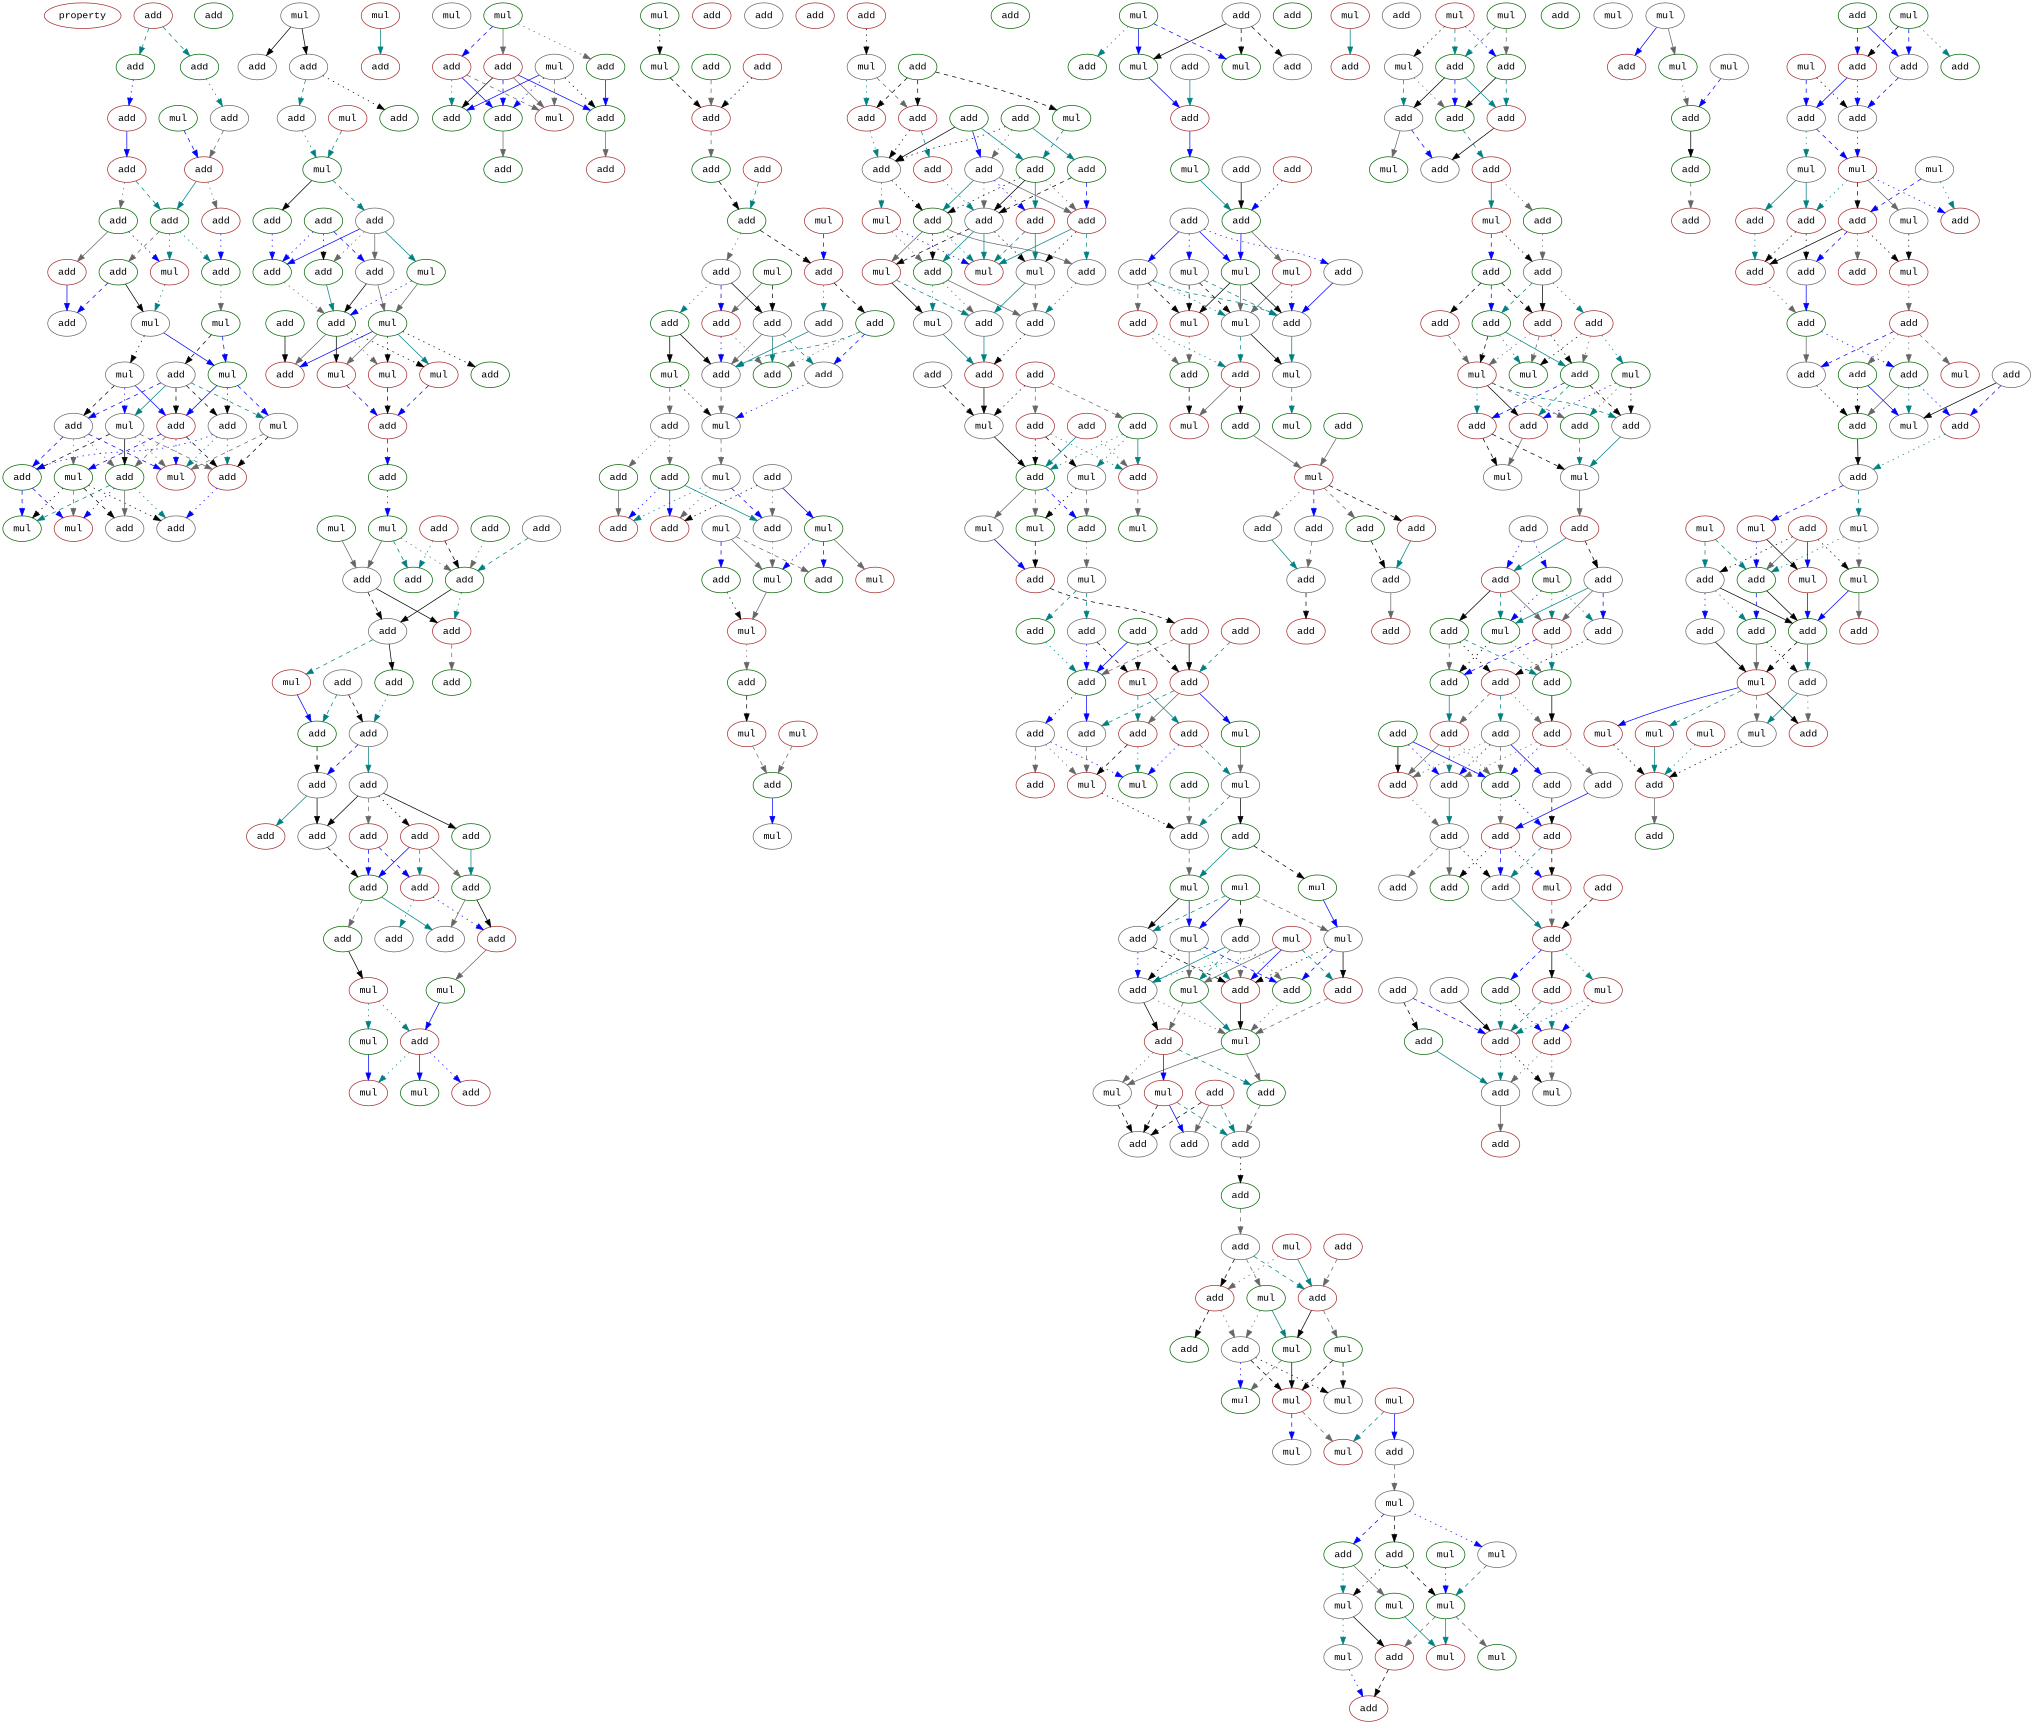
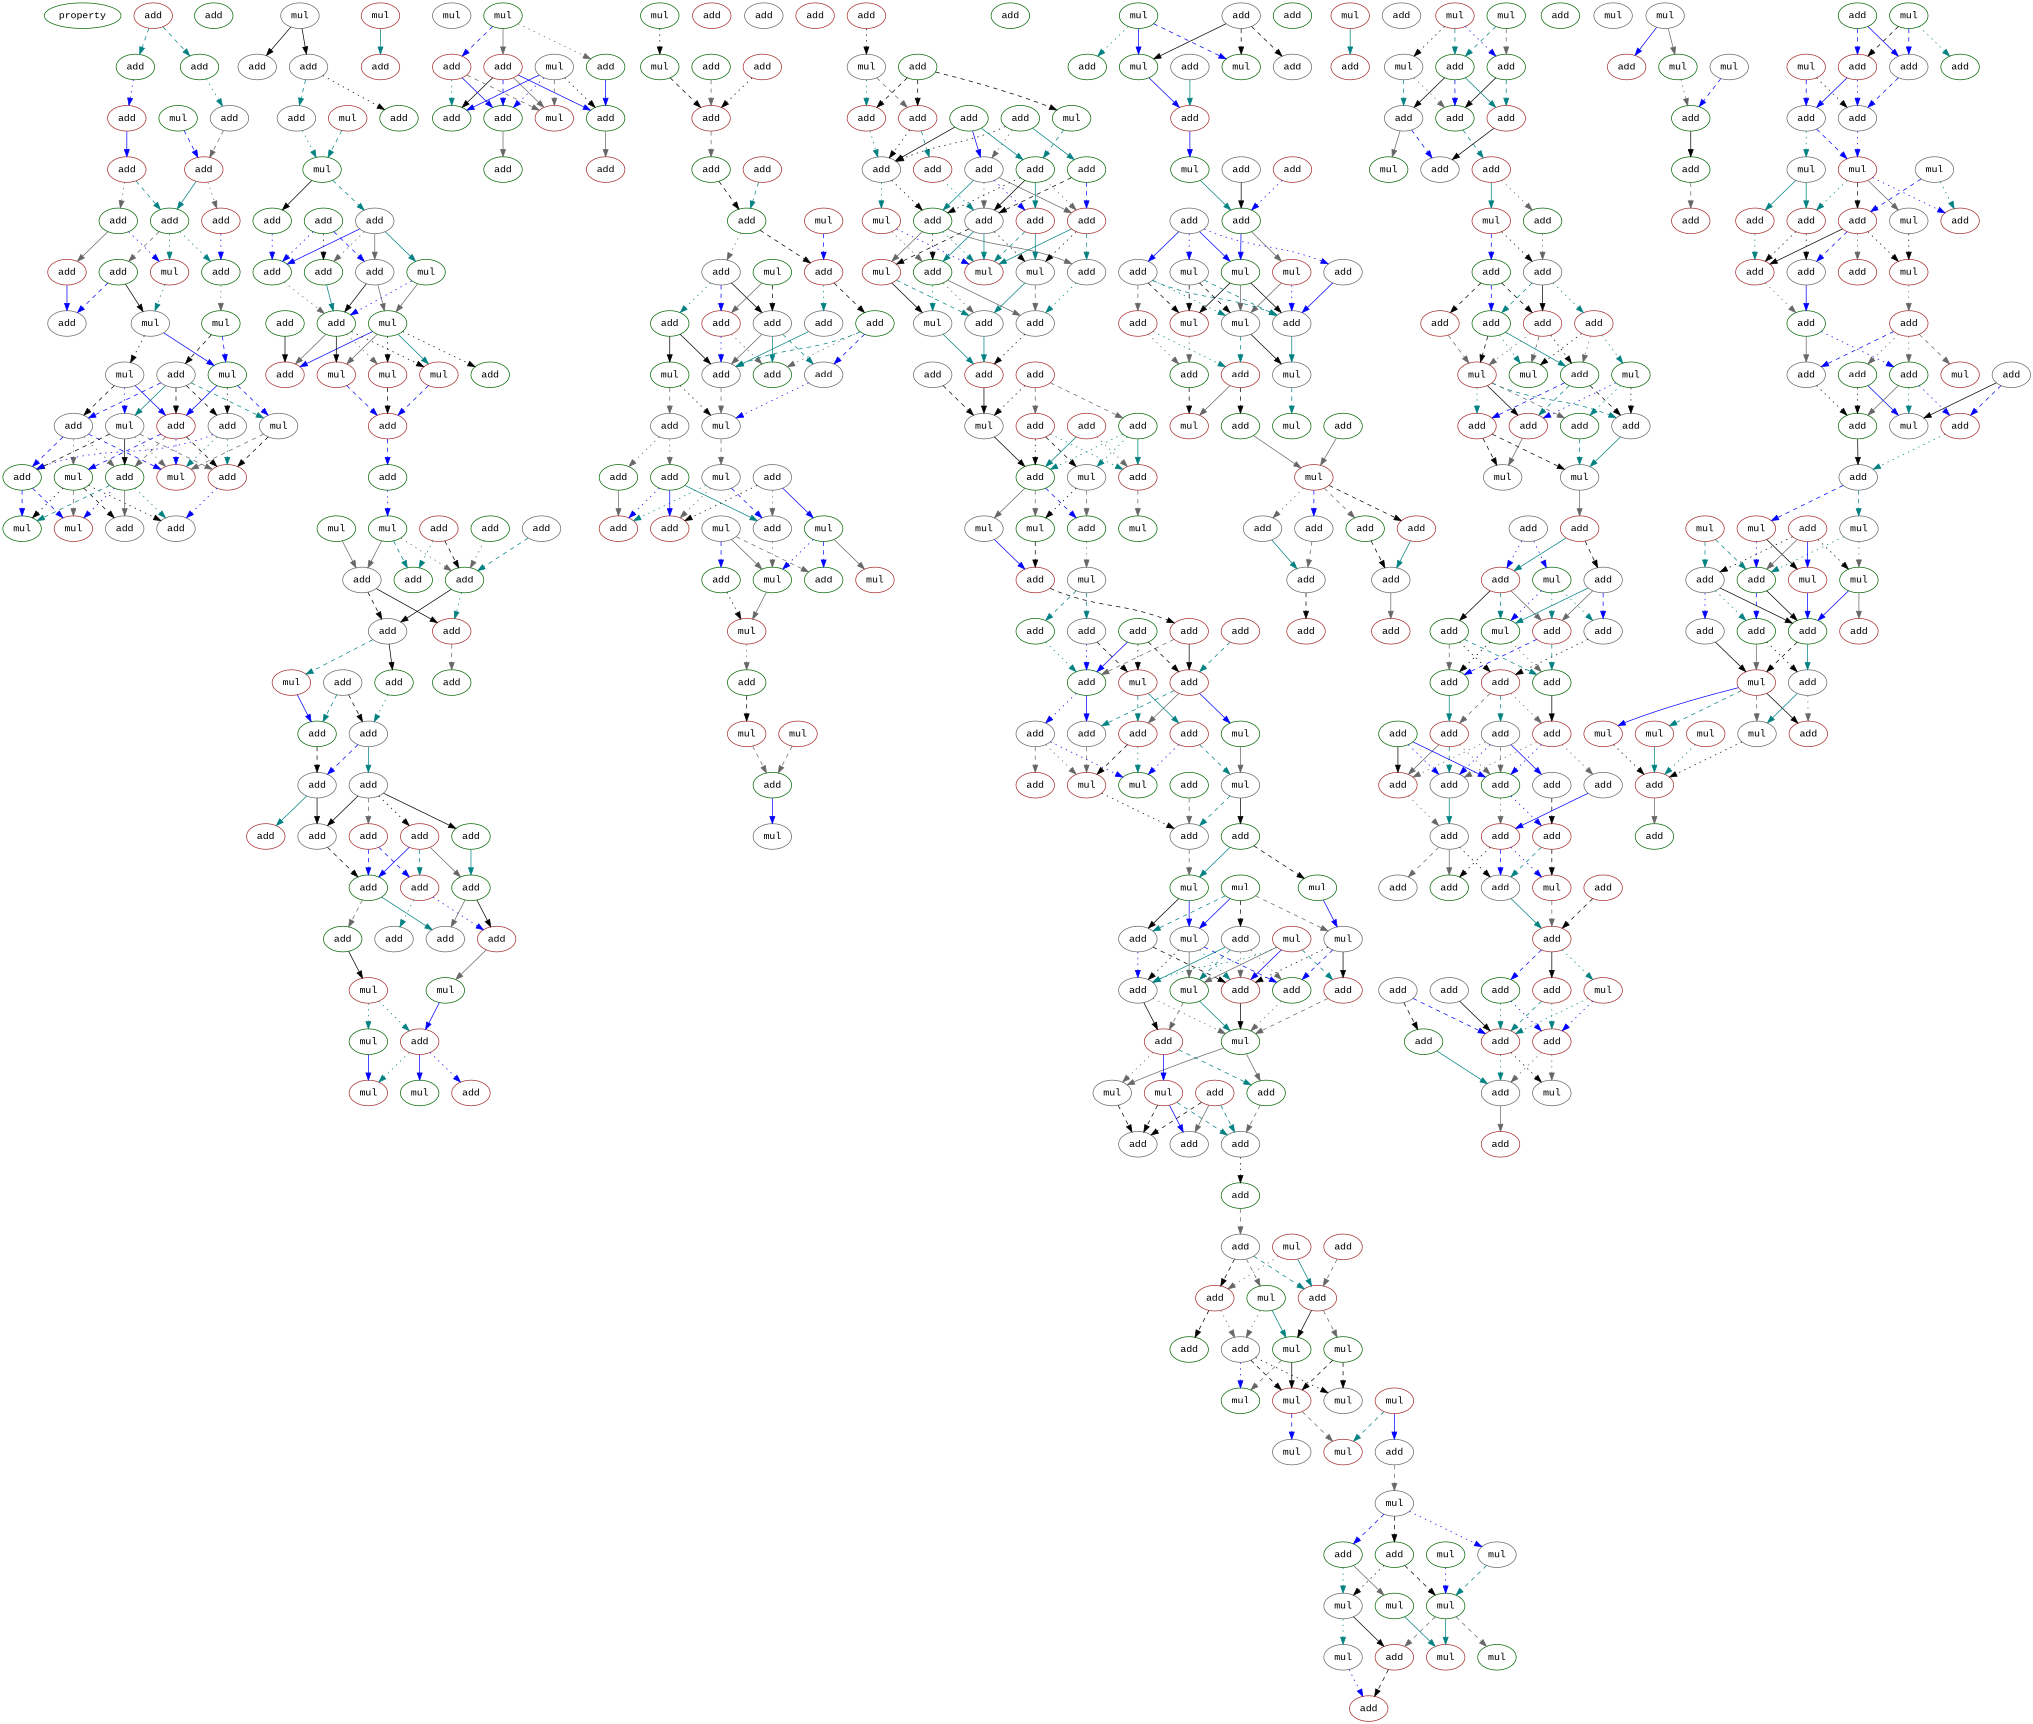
(83, 16) -> (83, 16)
